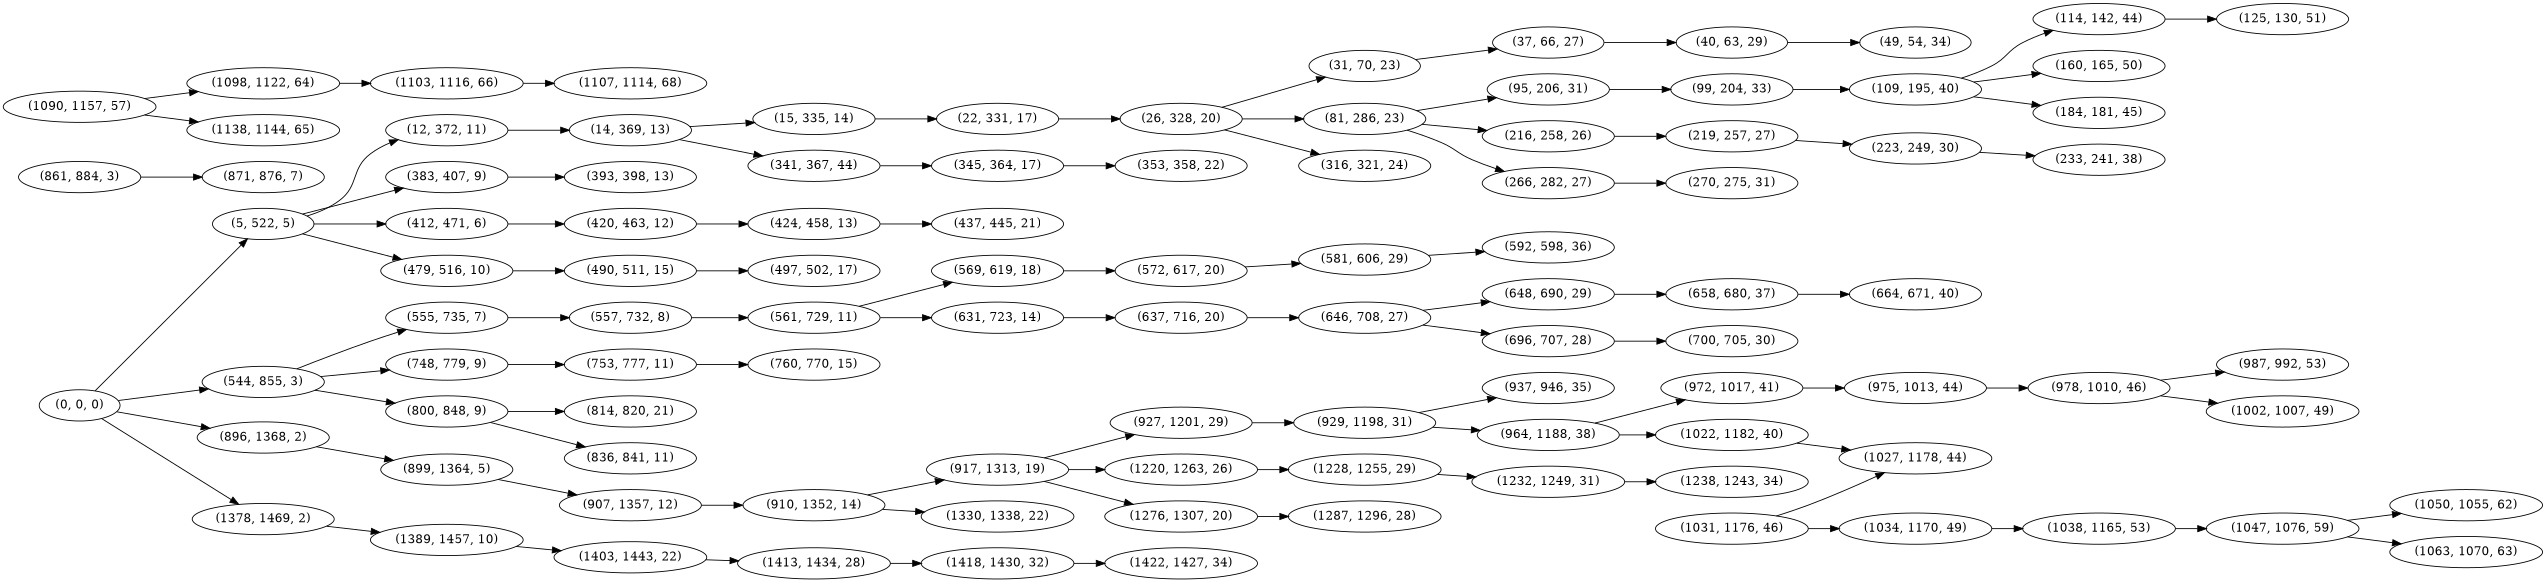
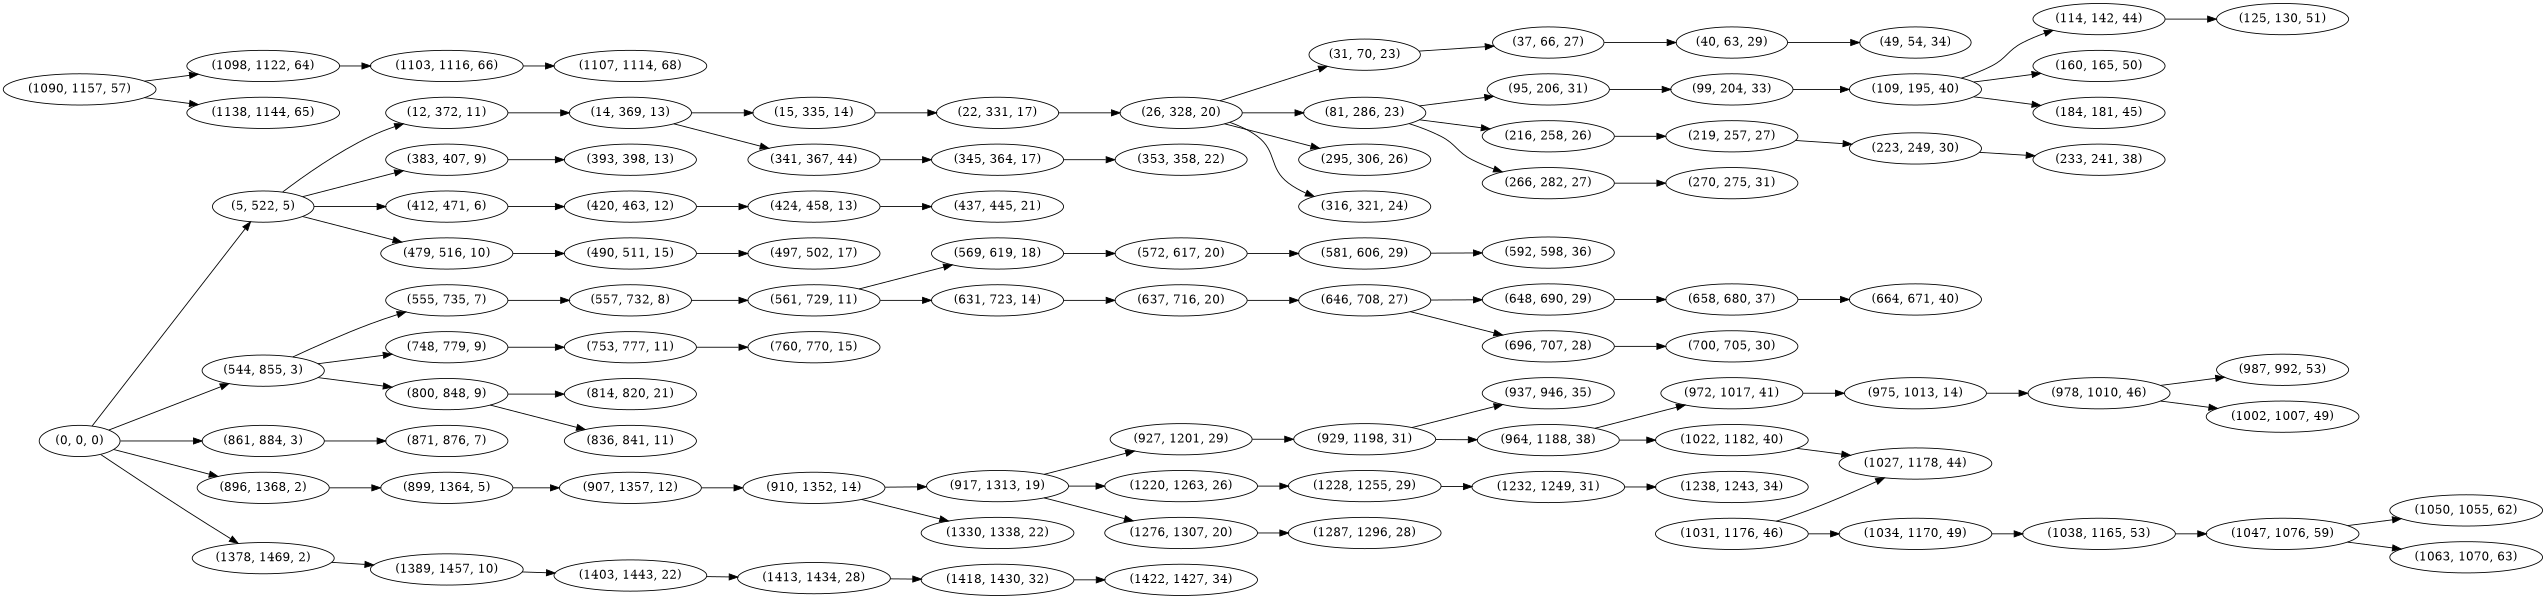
none -> (1365, 160)
(1915, 388) -> (1915, 393)
none -> (157, 441)
